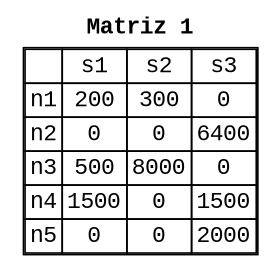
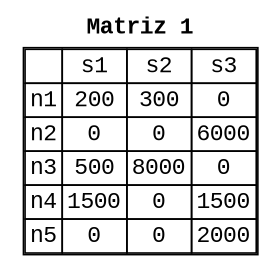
(224, 133) -> (224, 133)
